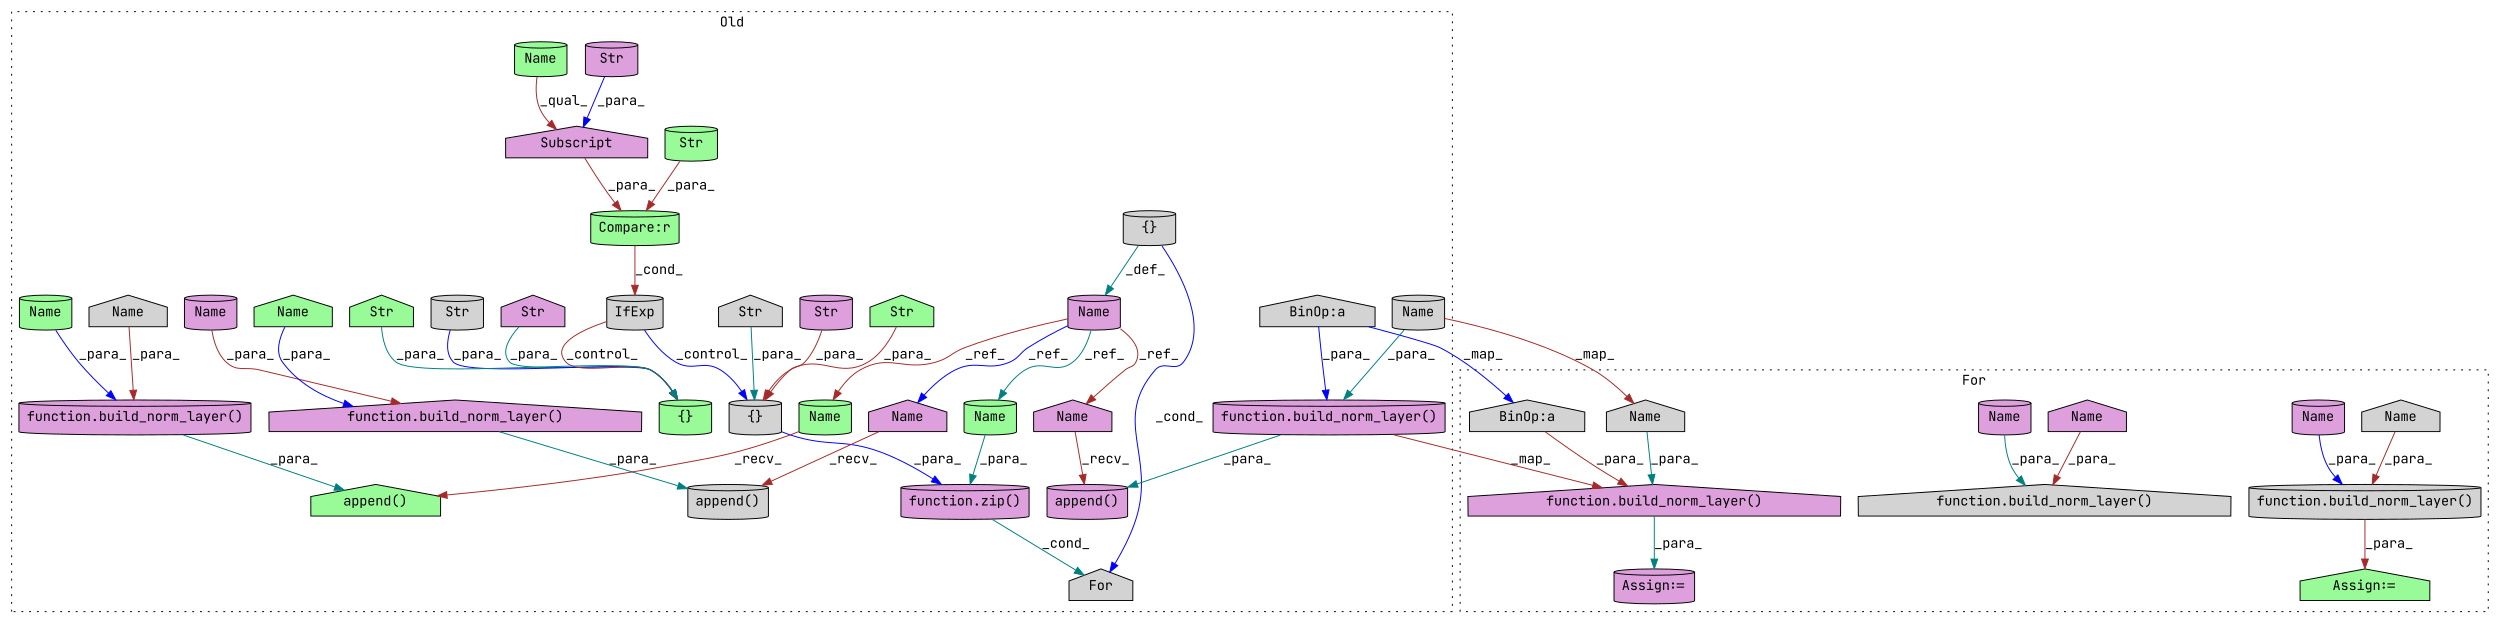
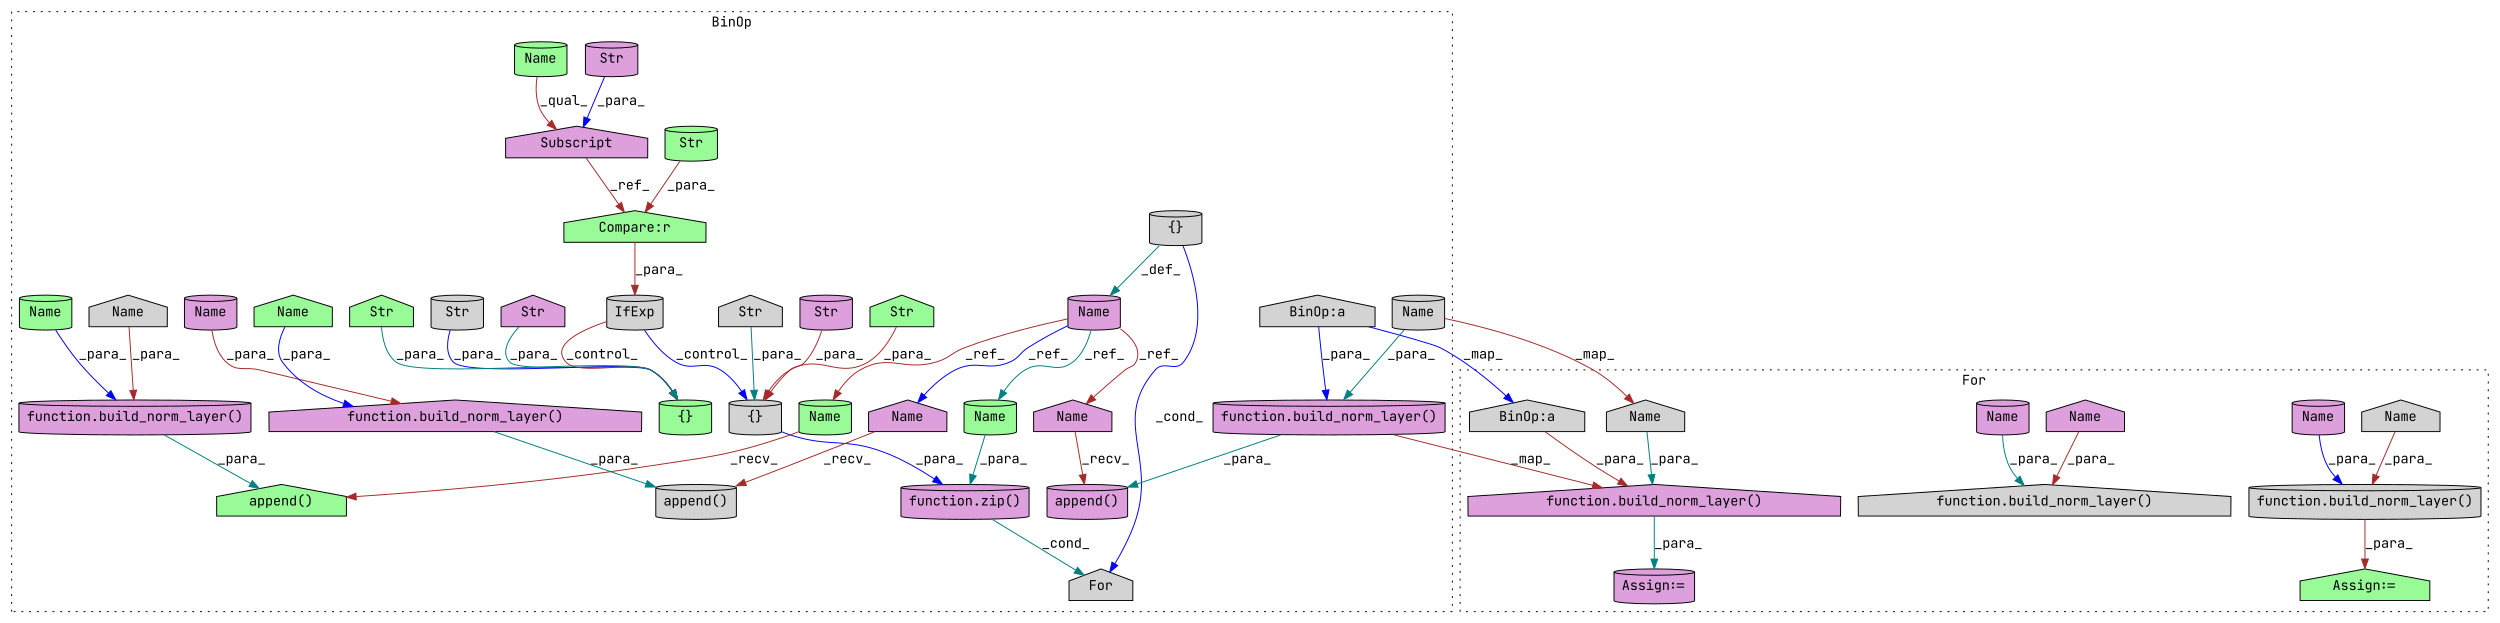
(732, 23) -> (732, 23)
(632, 186) -> (630, 186)
(635, 228) -> (635, 228)
(659, 270) -> (659, 270)
